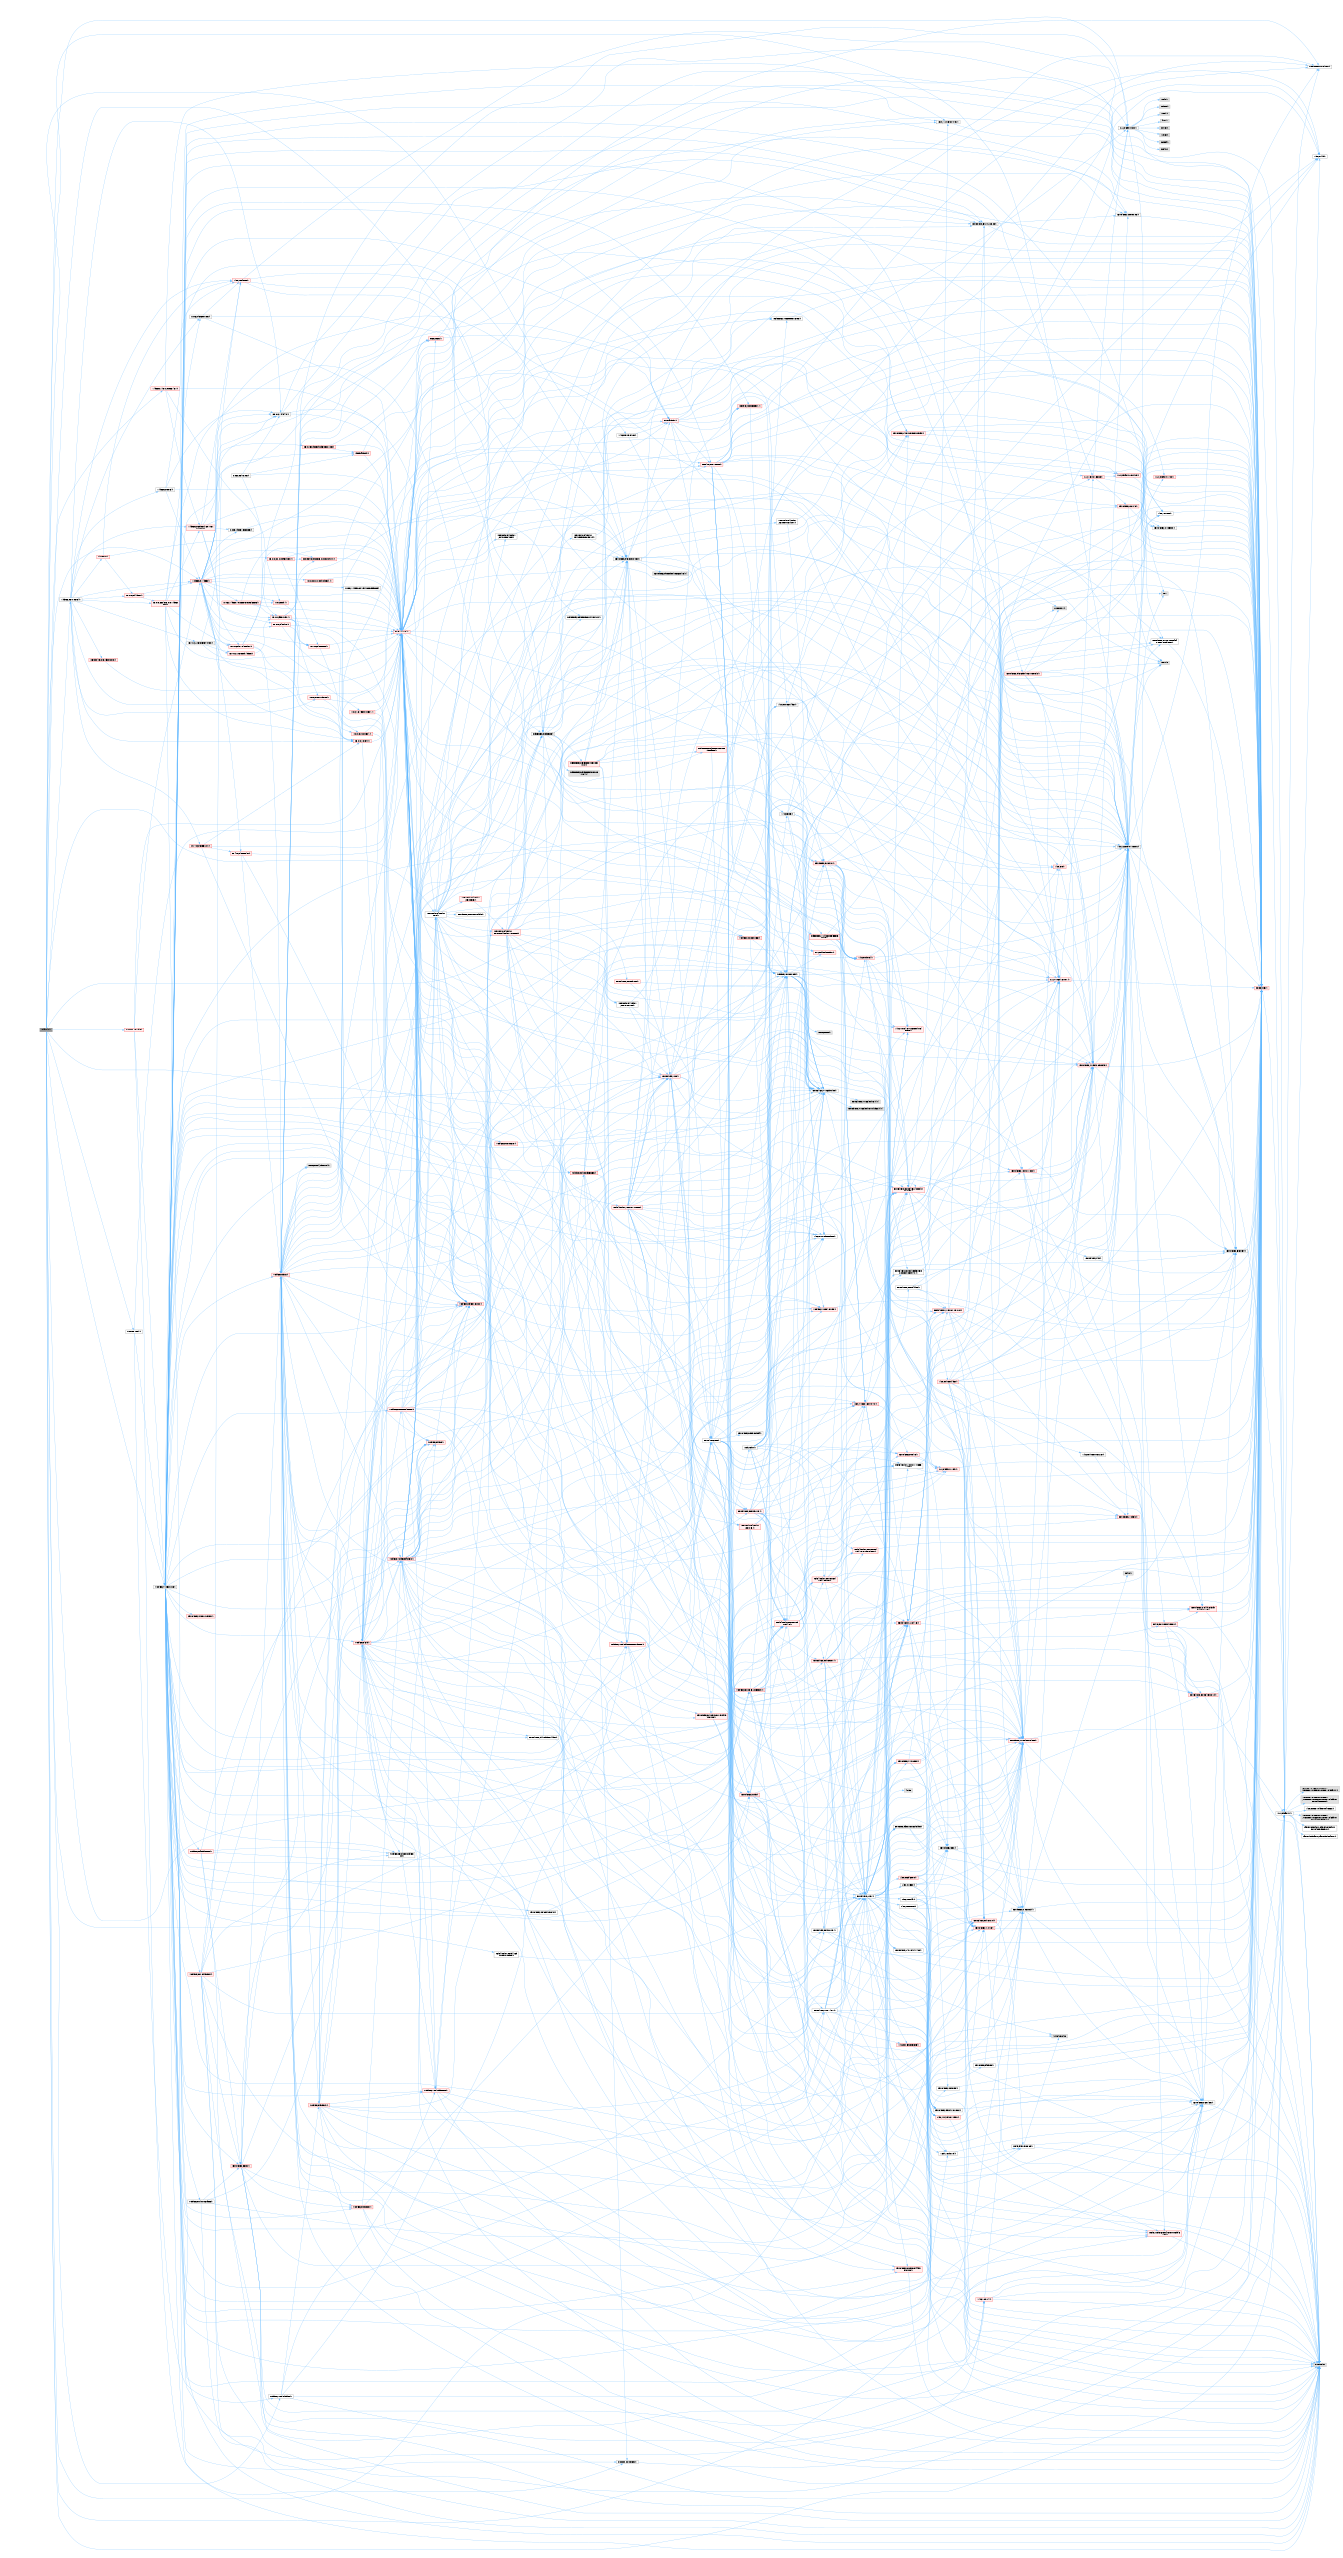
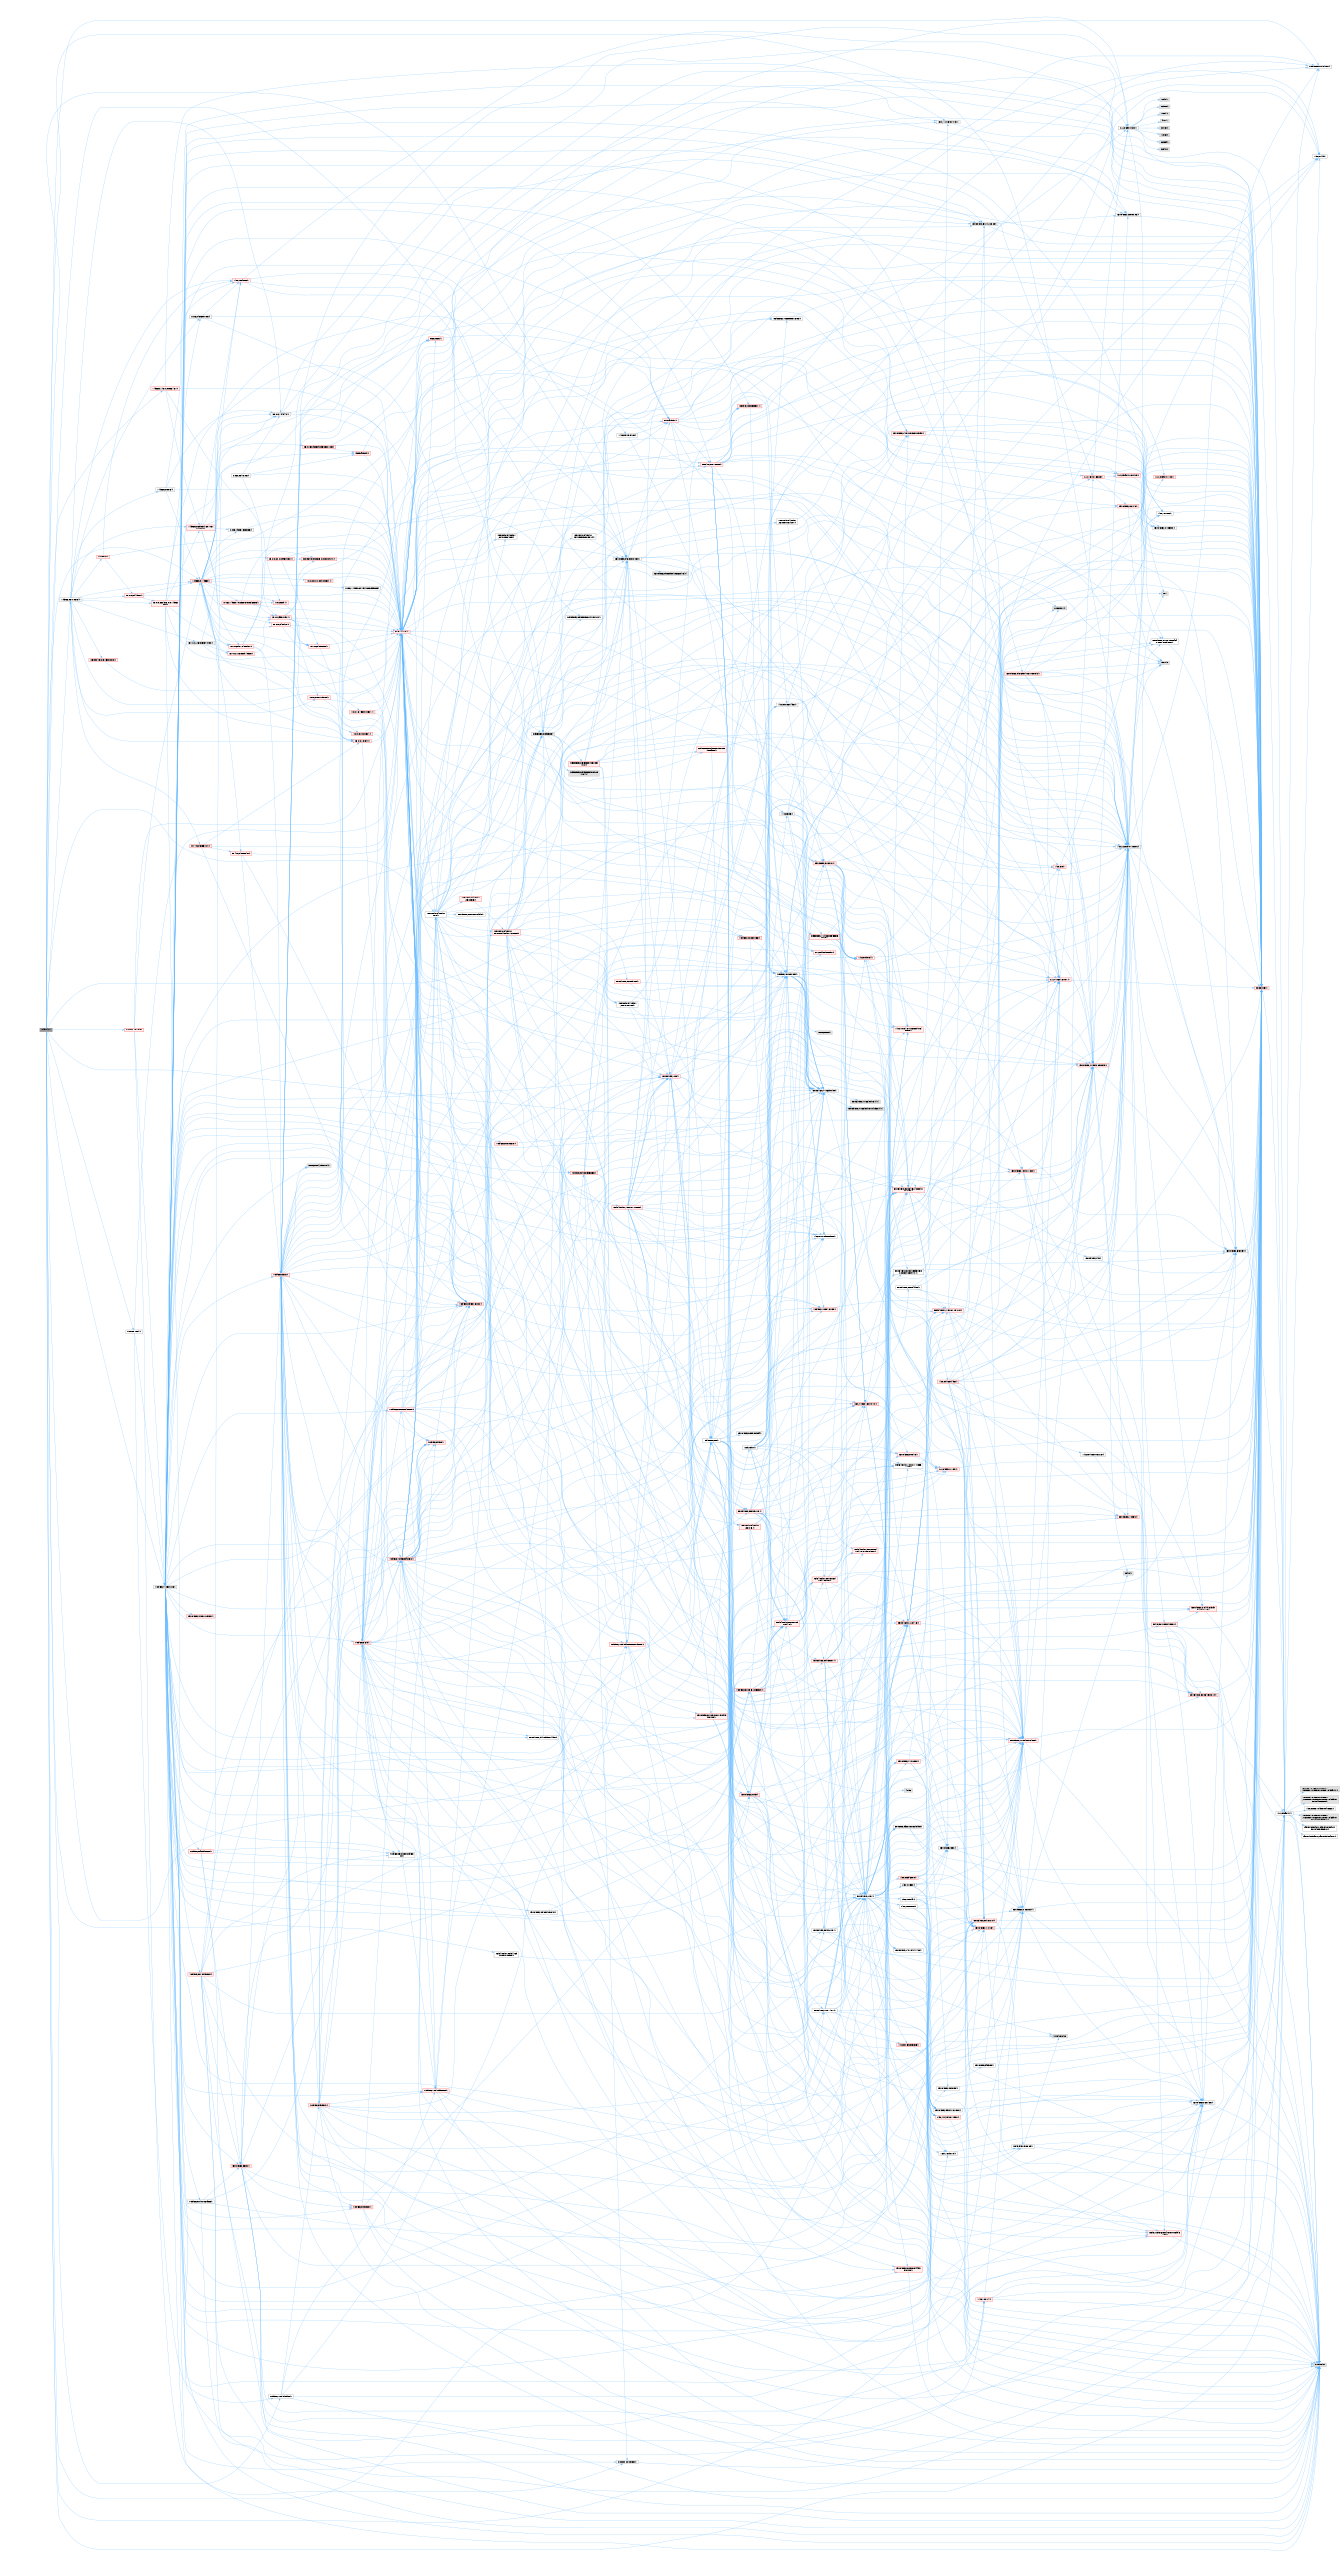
(1202, 1055) -> (1110, 1319)
(712, 1440) -> (712, 1440)
